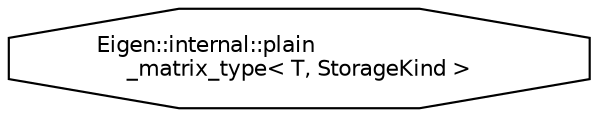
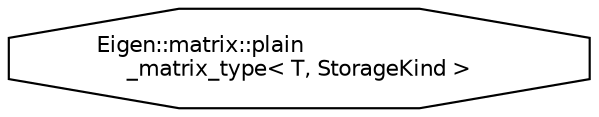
(299, 58) -> (299, 58)
